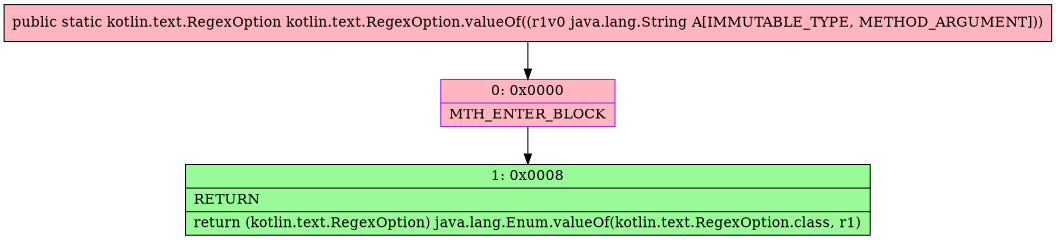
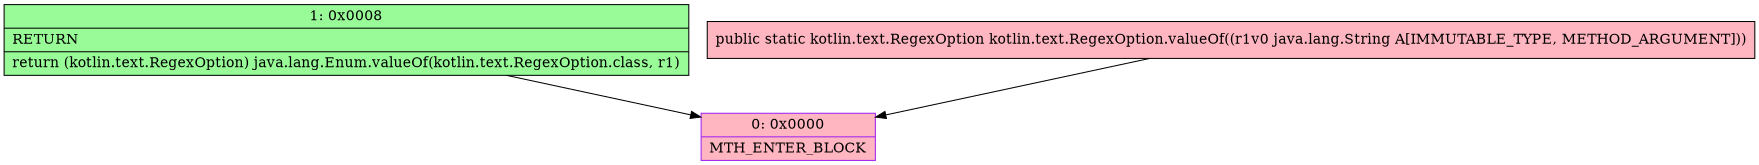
(528, 140) -> (599, 95)
